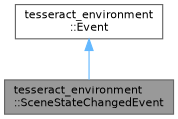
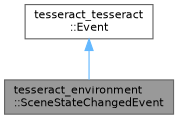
(89, 22) -> (89, 22)
